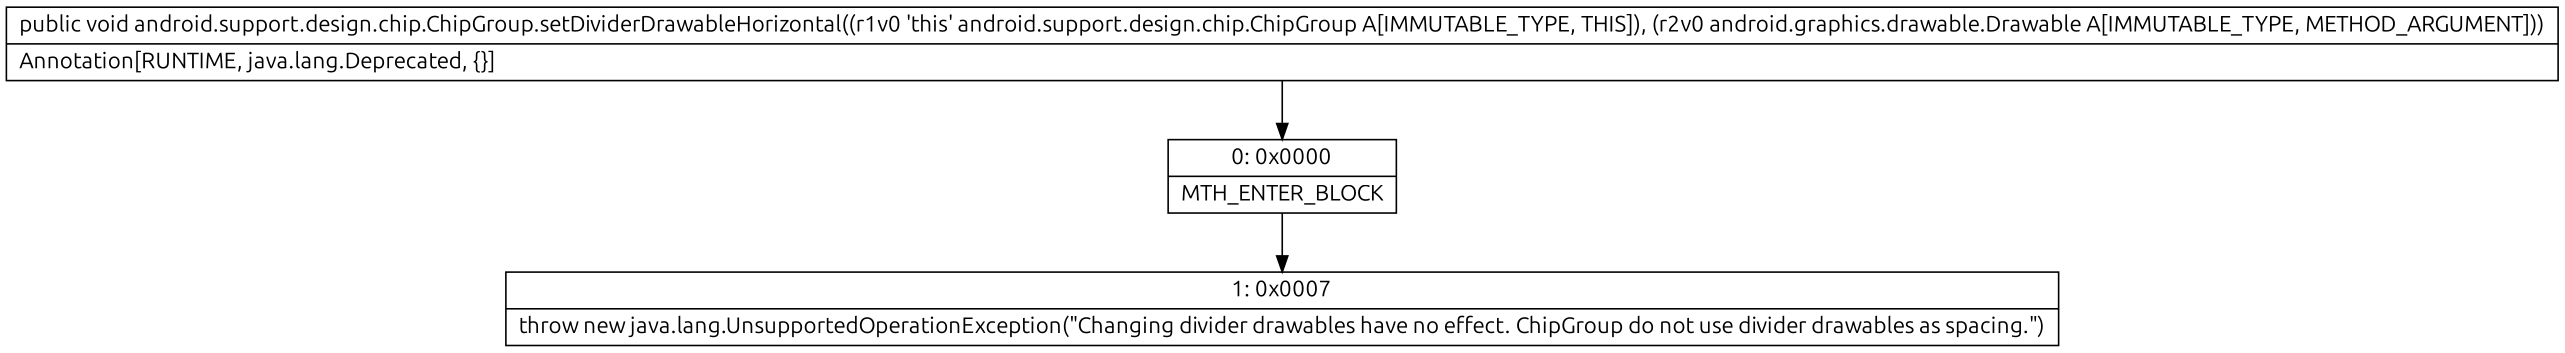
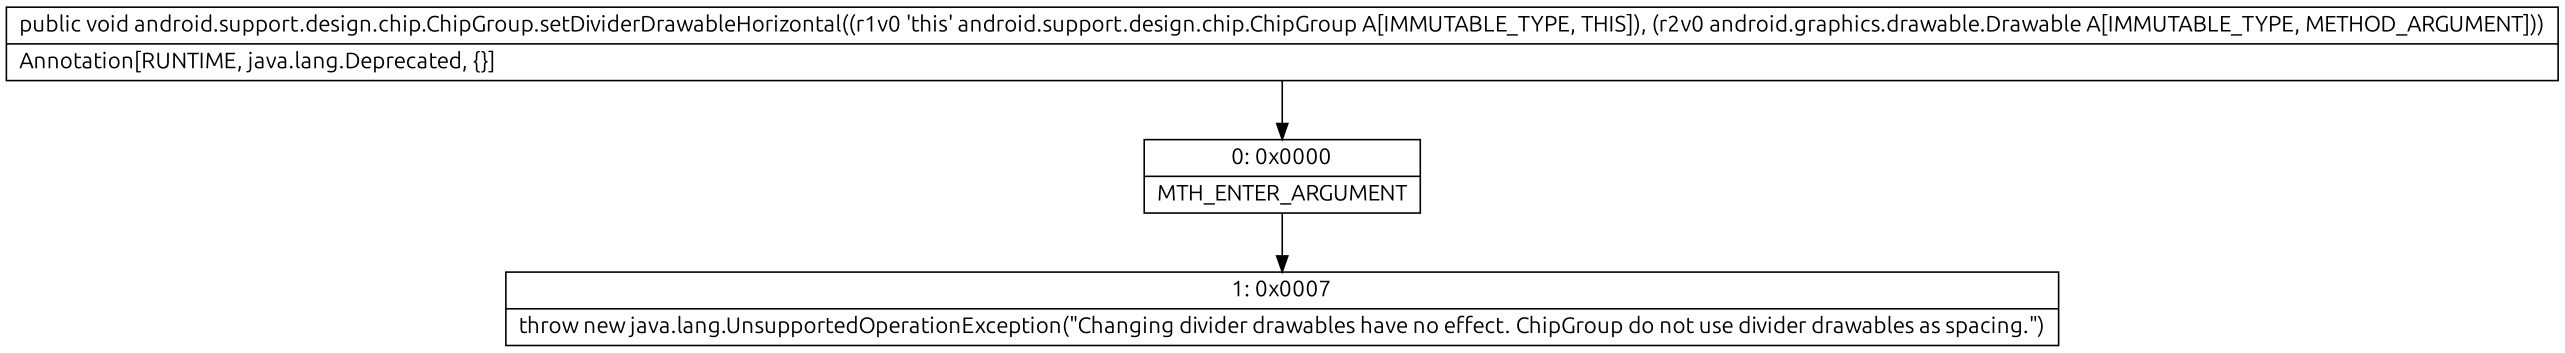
(1282, 194) -> (1282, 194)
